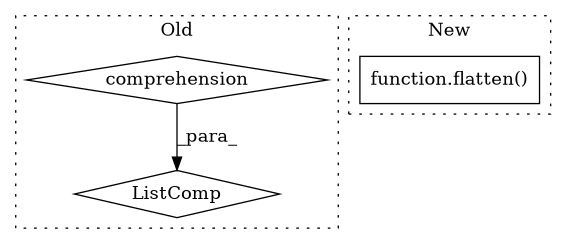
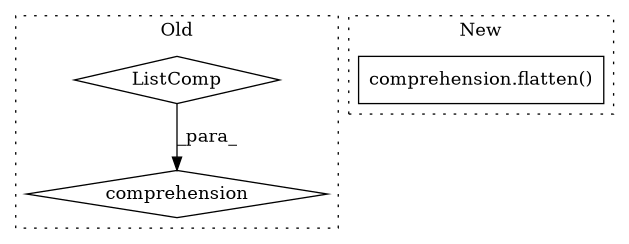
(450, 80) -> (481, 80)
(177, 130) -> (177, 130)
